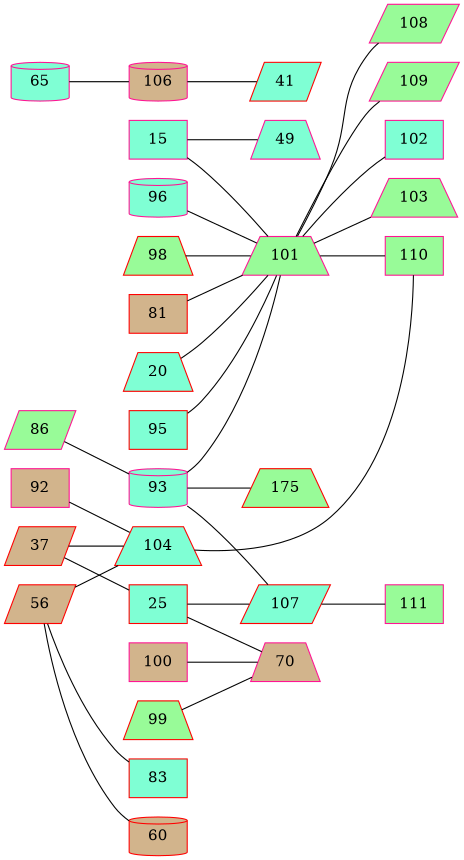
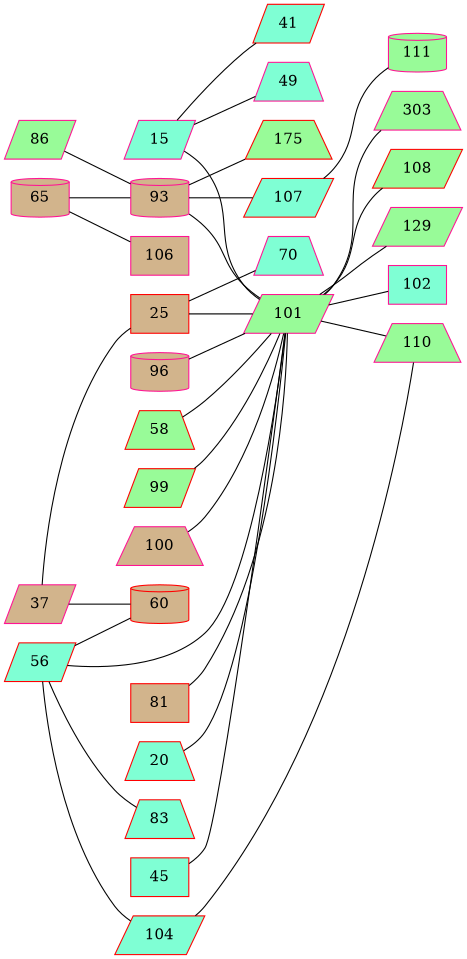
(414, 24) -> (417, 169)
(40, 82) -> (40, 198)
(158, 82) -> (160, 256)
(222, 82) -> (215, 80)
(414, 82) -> (417, 227)
(158, 140) -> (160, 140)
none -> (100, 198)
(158, 198) -> (160, 372)
(414, 198) -> (417, 111)
(158, 256) -> (160, 430)
(285, 256) -> (289, 314)
(414, 256) -> (417, 343)
(158, 430) -> (160, 877)
(40, 488) -> none
(158, 488) -> (160, 198)
(40, 546) -> (40, 604)
(96, 546) -> (100, 604)
(158, 546) -> (160, 935)
none -> (241, 558)
(40, 604) -> (40, 662)
(158, 604) -> (160, 314)
(218, 604) -> (221, 314)
(414, 604) -> (417, 53)
(158, 662) -> (160, 546)
(222, 662) -> (250, 440)
(285, 662) -> (289, 256)
(217, 693) -> (244, 406)
(158, 720) -> (160, 488)
(158, 778) -> (160, 819)
